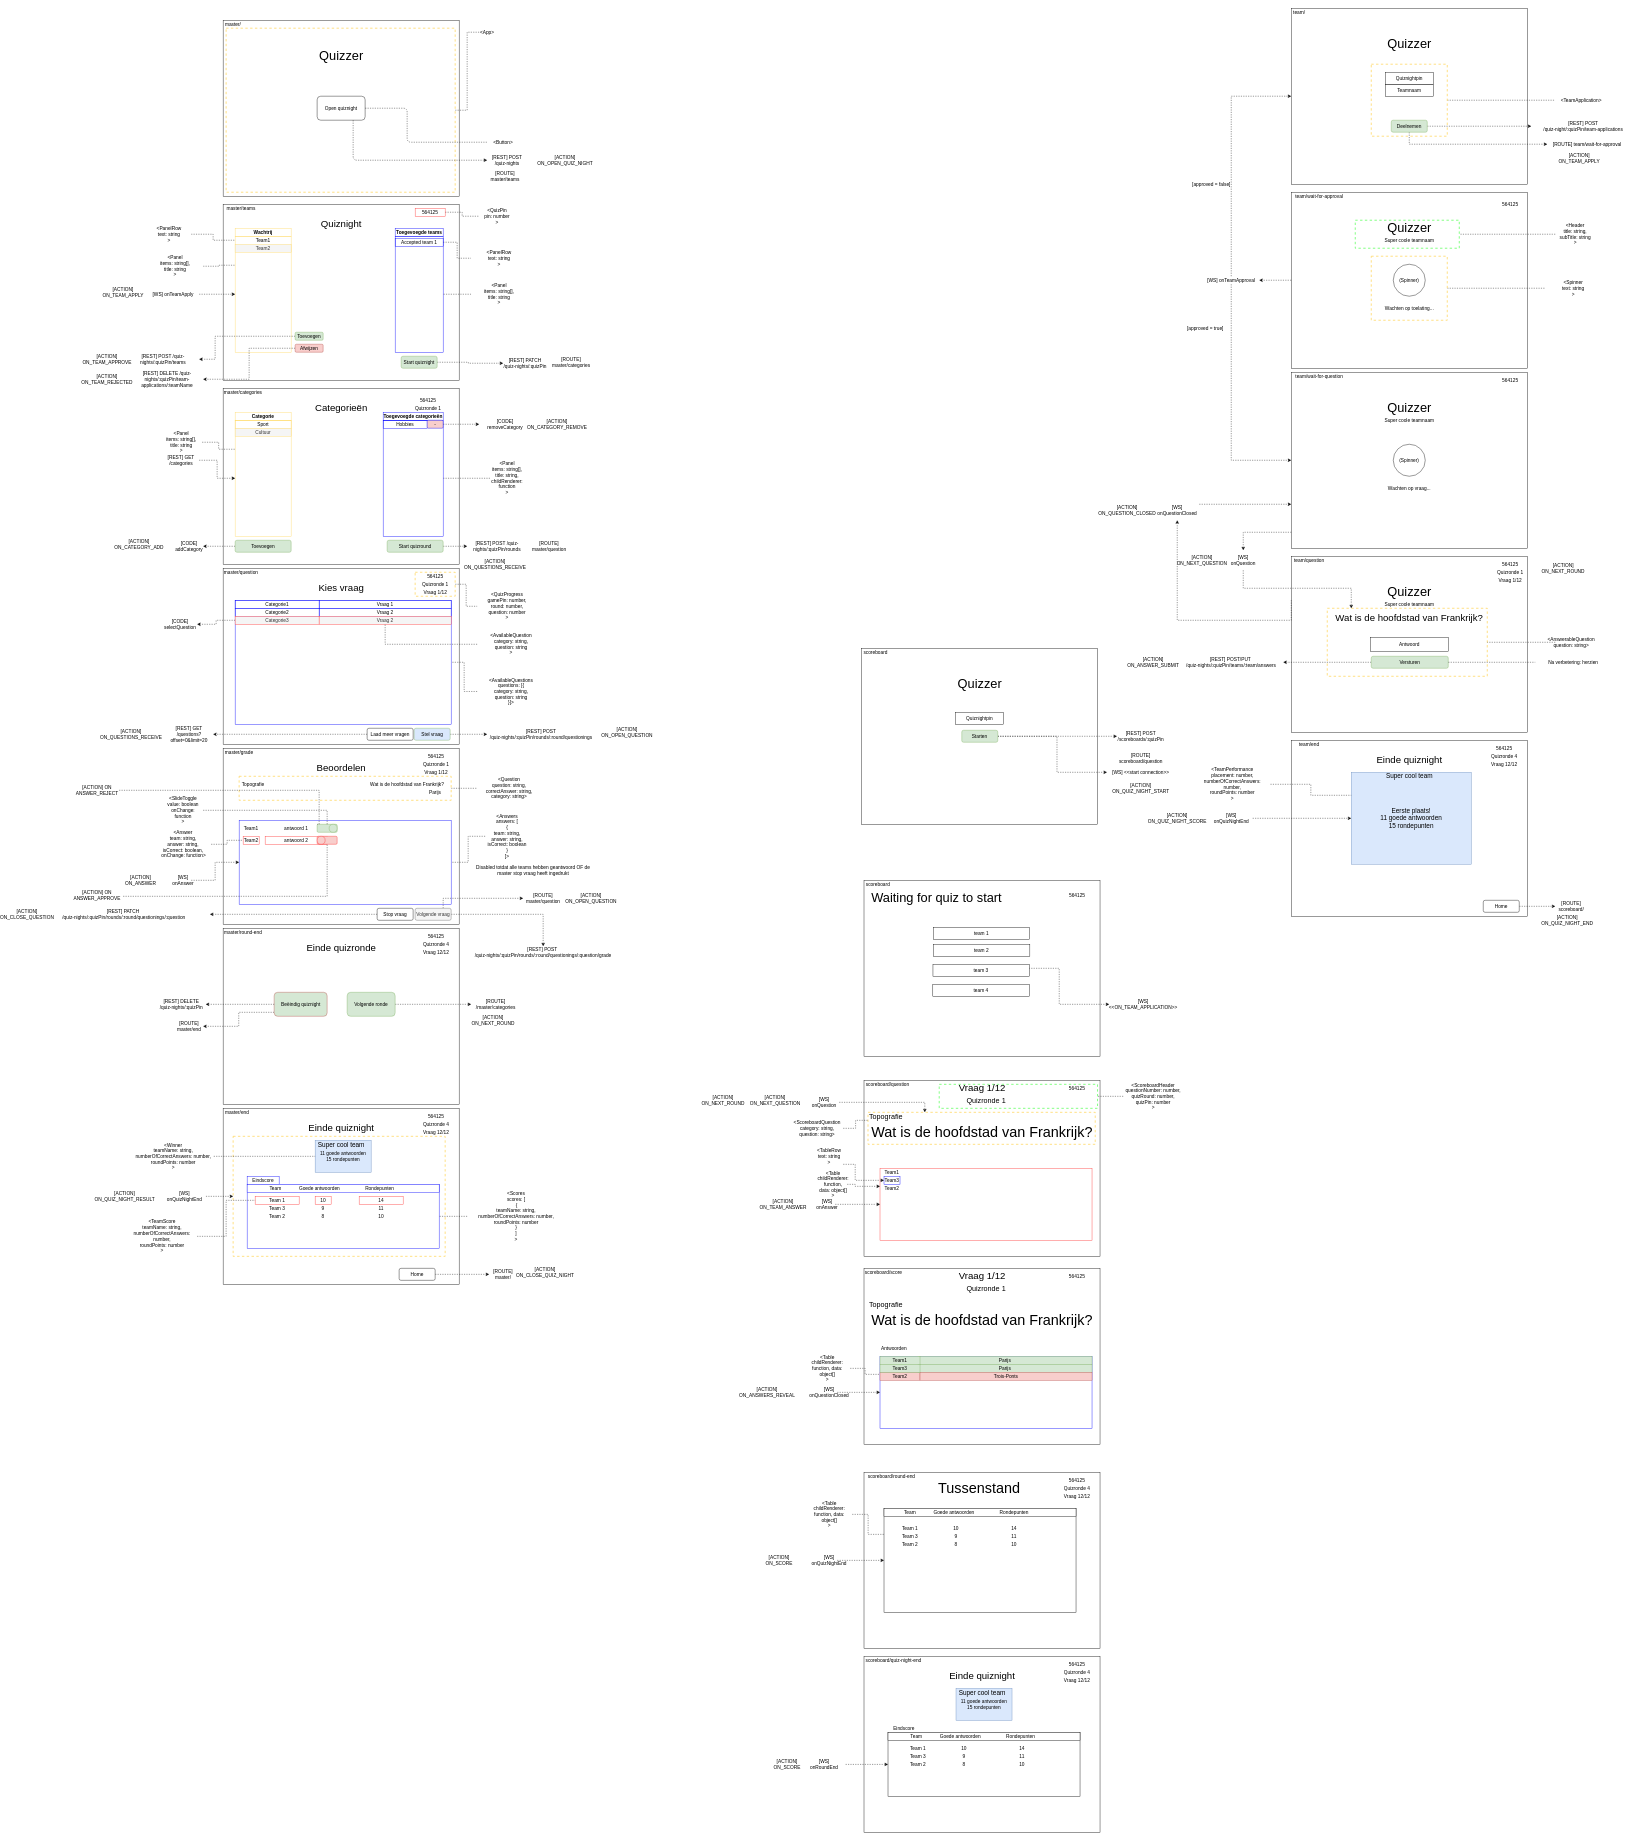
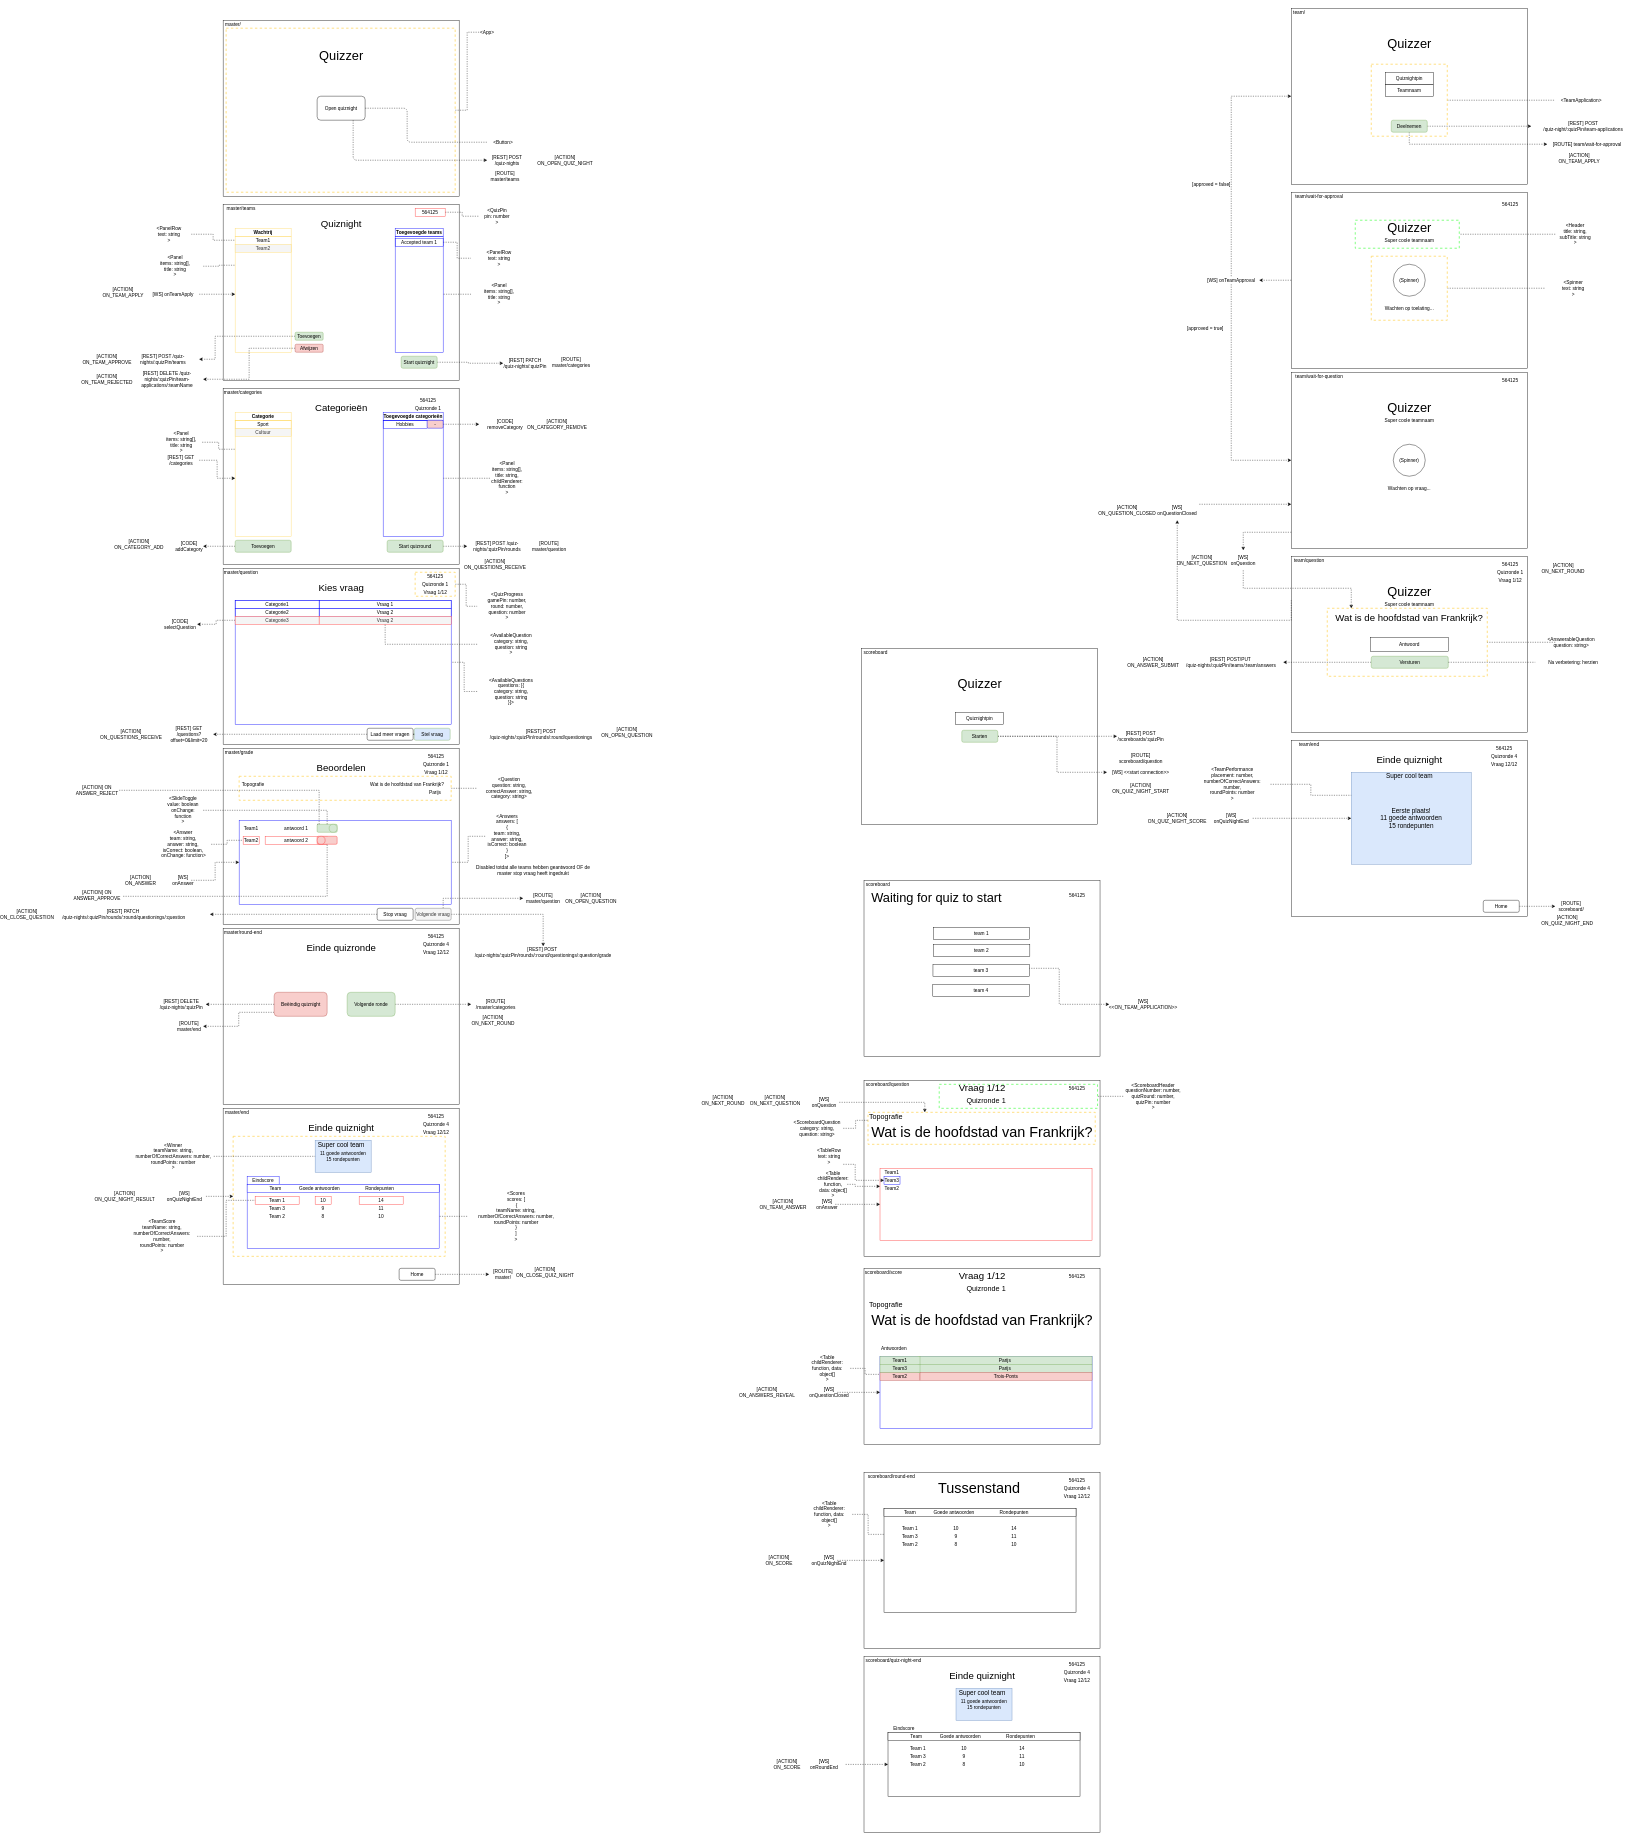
(483, 734) -> (413, 734)
(301, 1004) -> (301, 1004)
